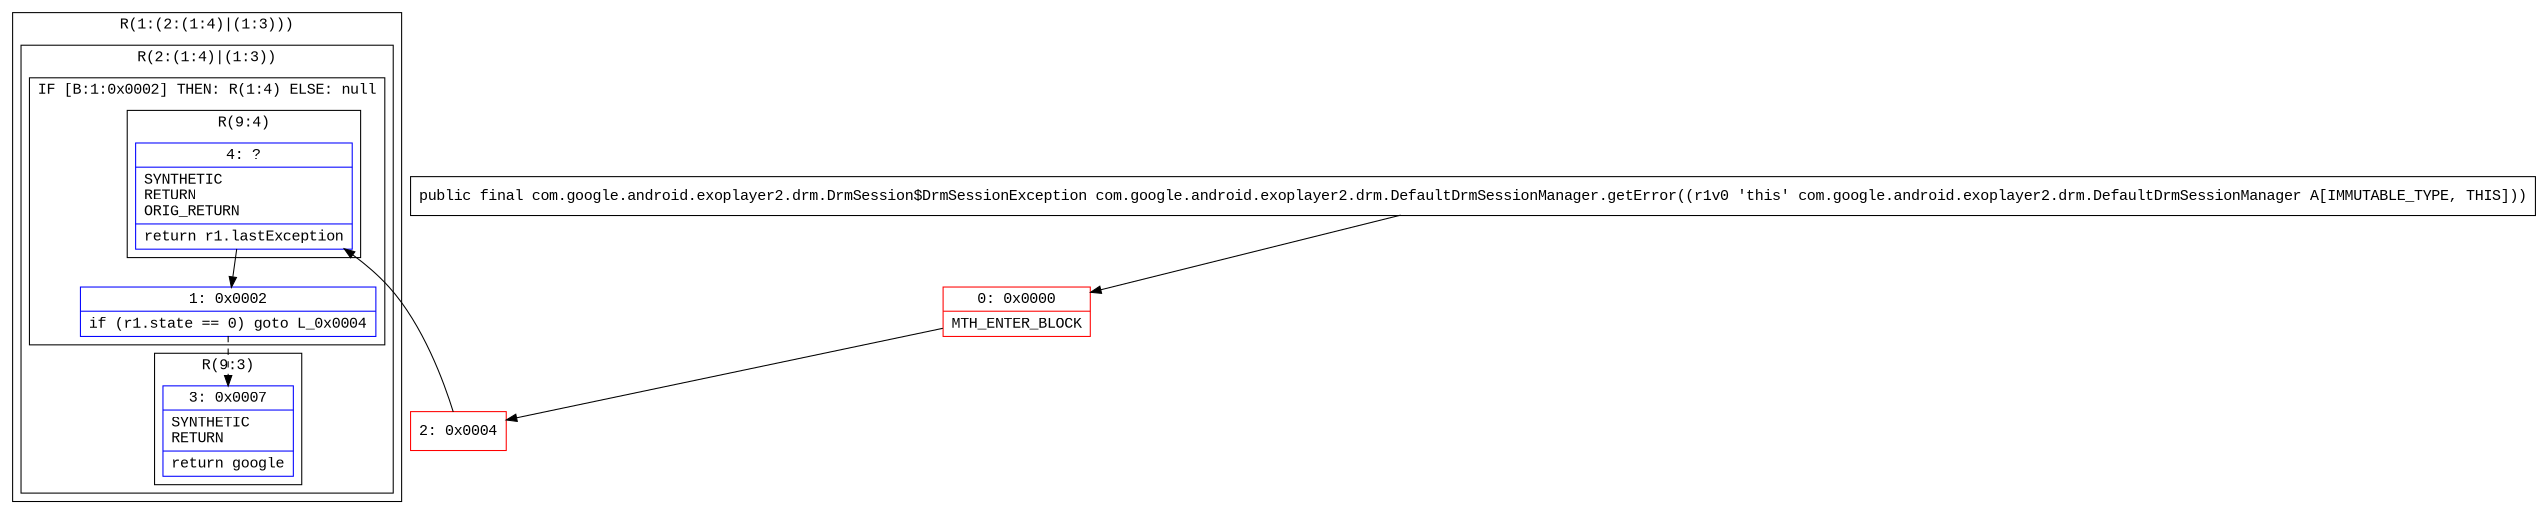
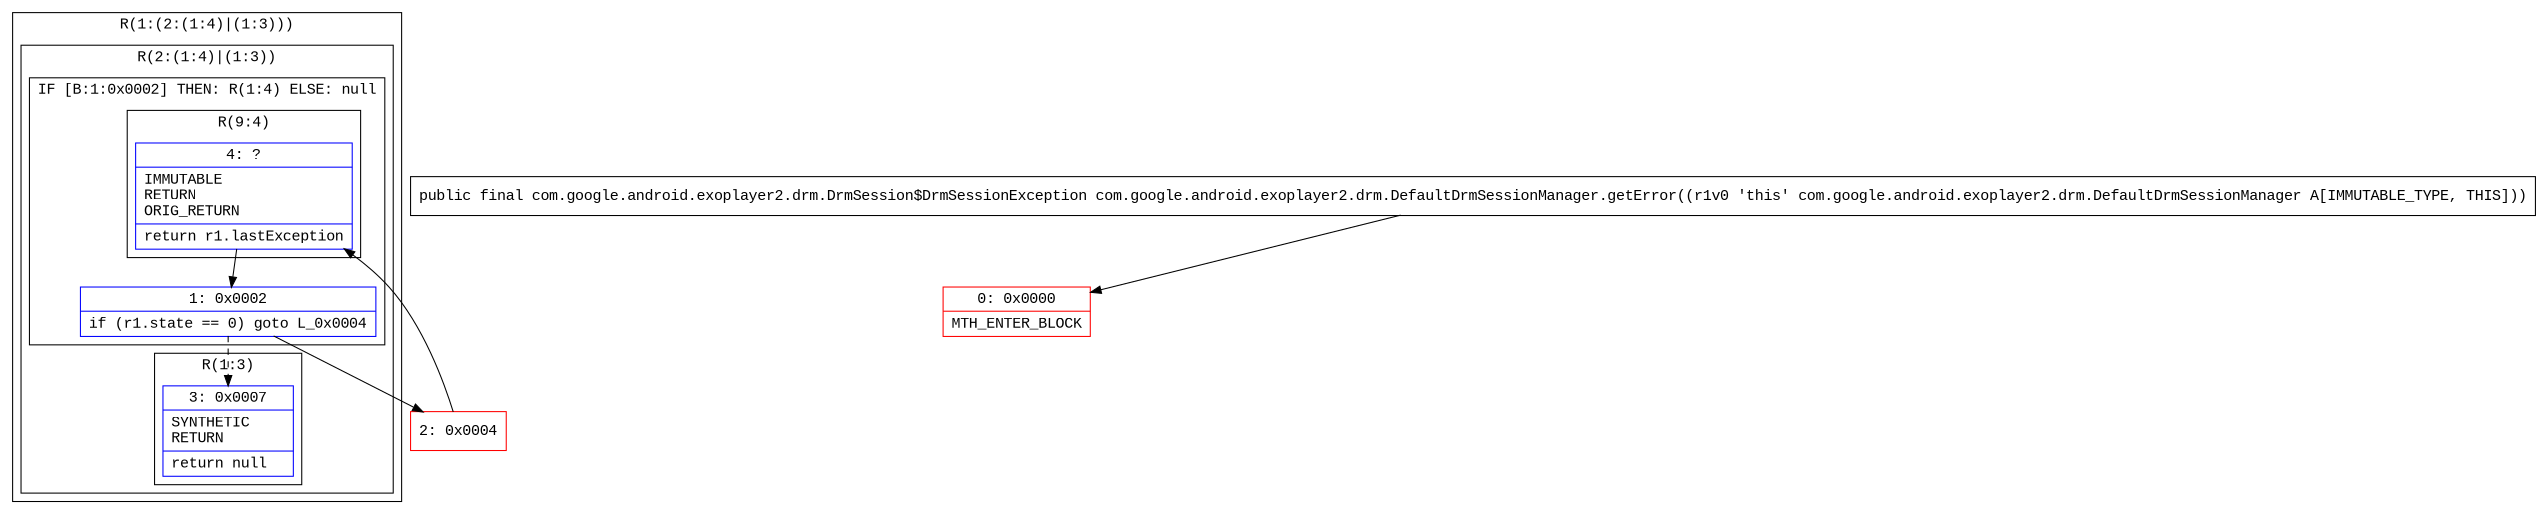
(183, 179) -> (183, 179)
(228, 365) -> (228, 365)
(730, 373) -> (343, 372)
(228, 463) -> (219, 463)
